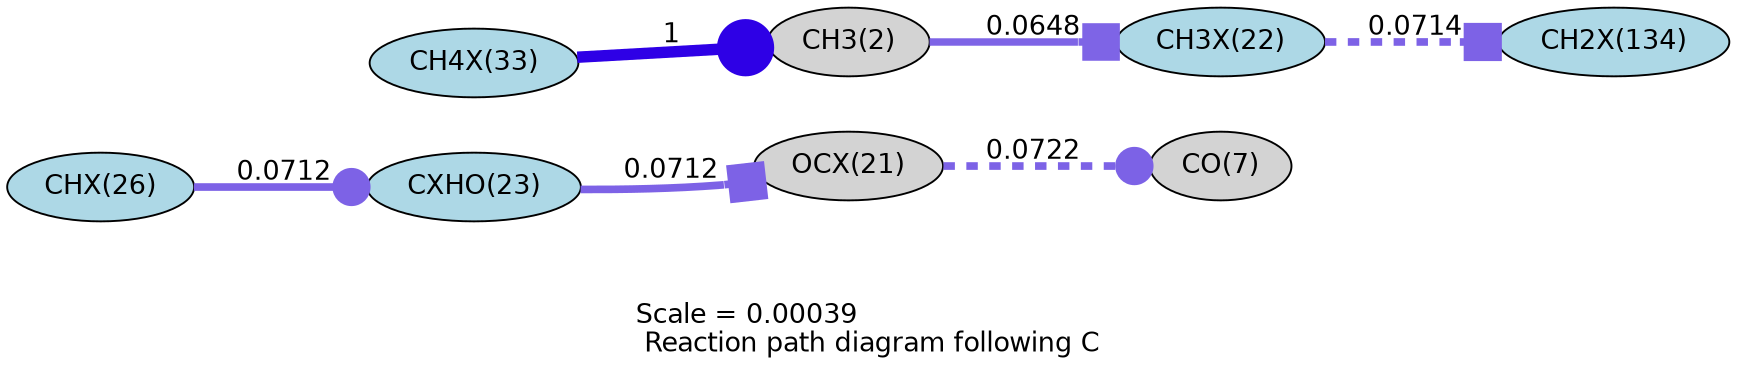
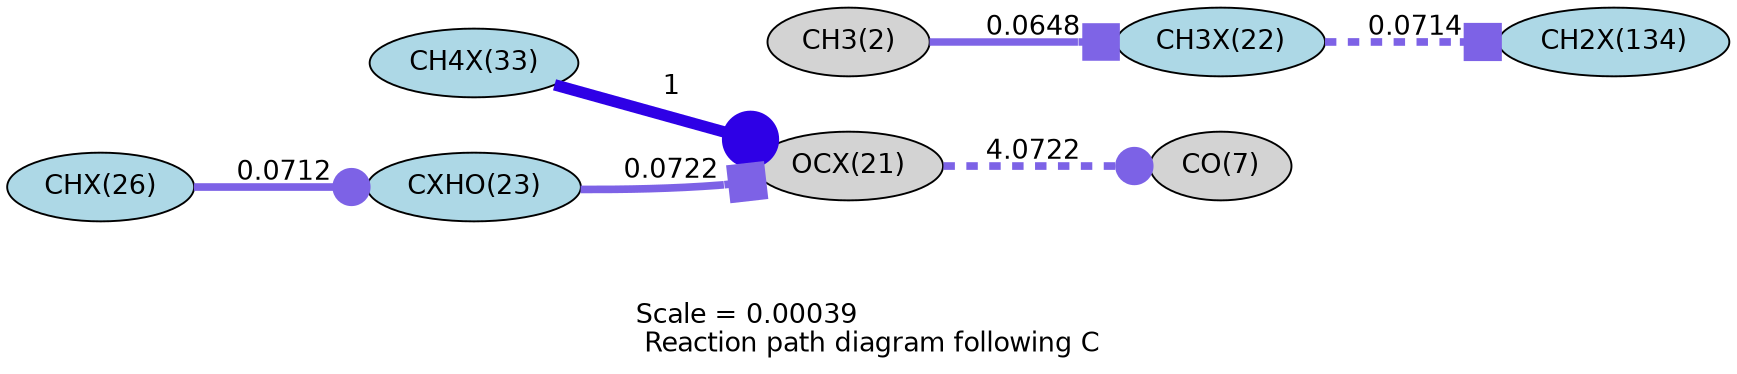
(650, 53) -> (641, 109)
(1030, 152) -> (1030, 152)
(667, 171) -> (667, 171)
